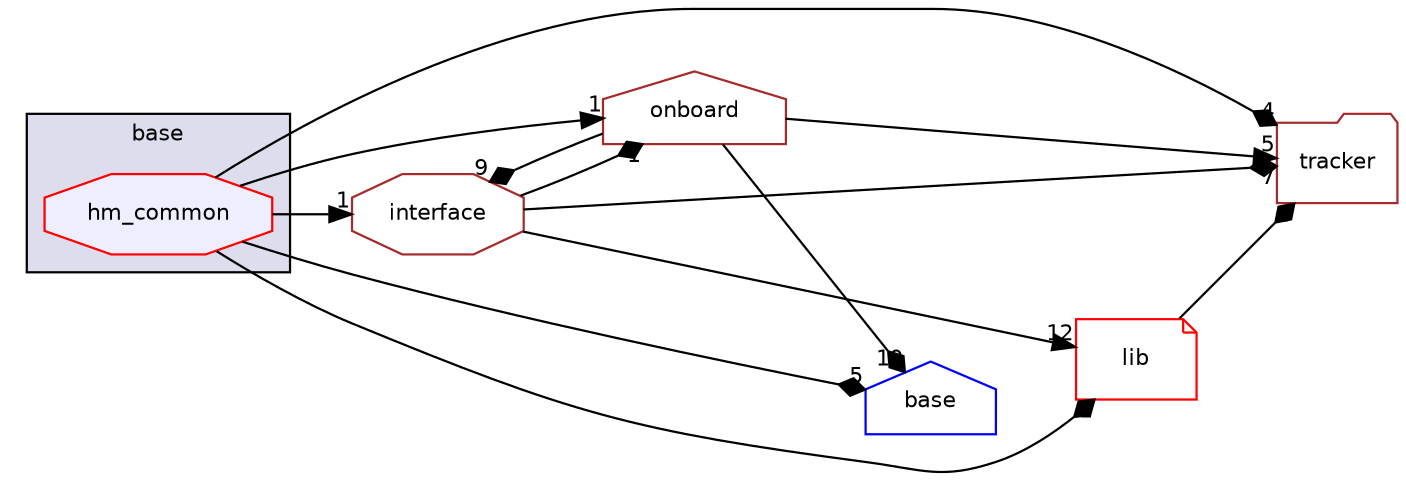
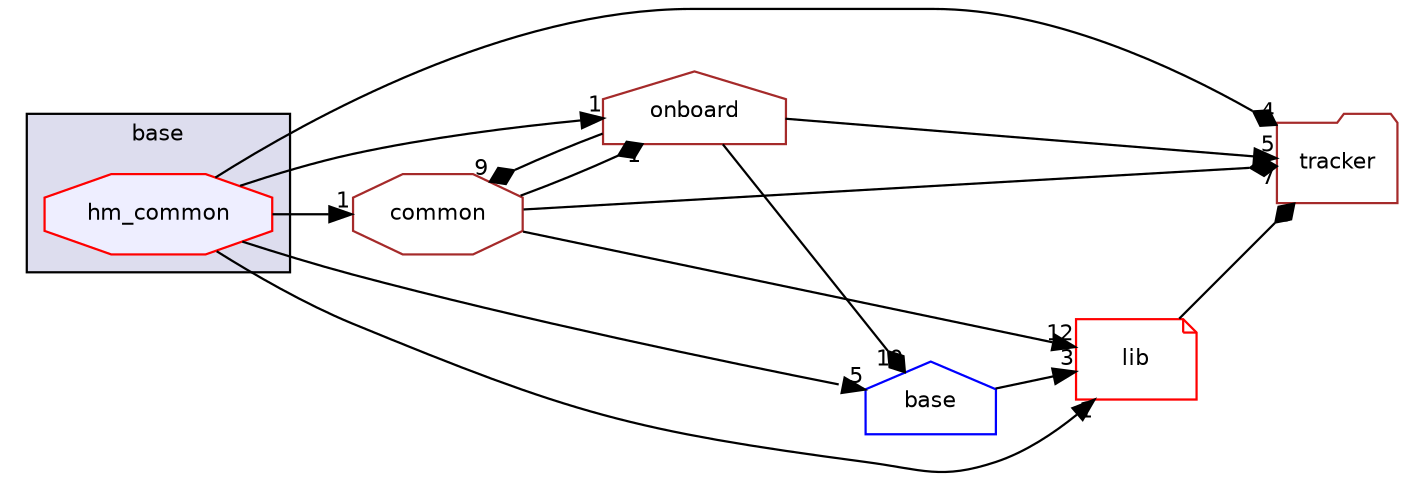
(438, 214) -> (438, 214)
(539, 320) -> (539, 320)
none -> (1025, 382)
(638, 423) -> (638, 423)
